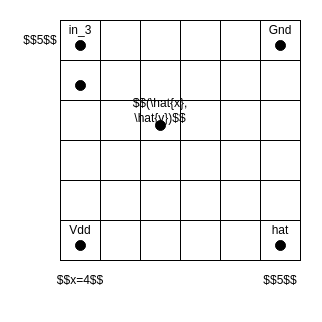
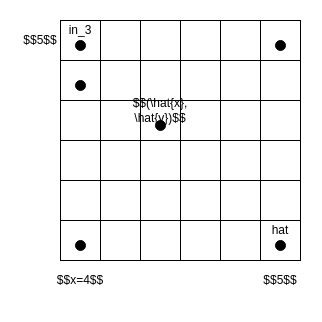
(281, 31) -> none
(81, 231) -> none
